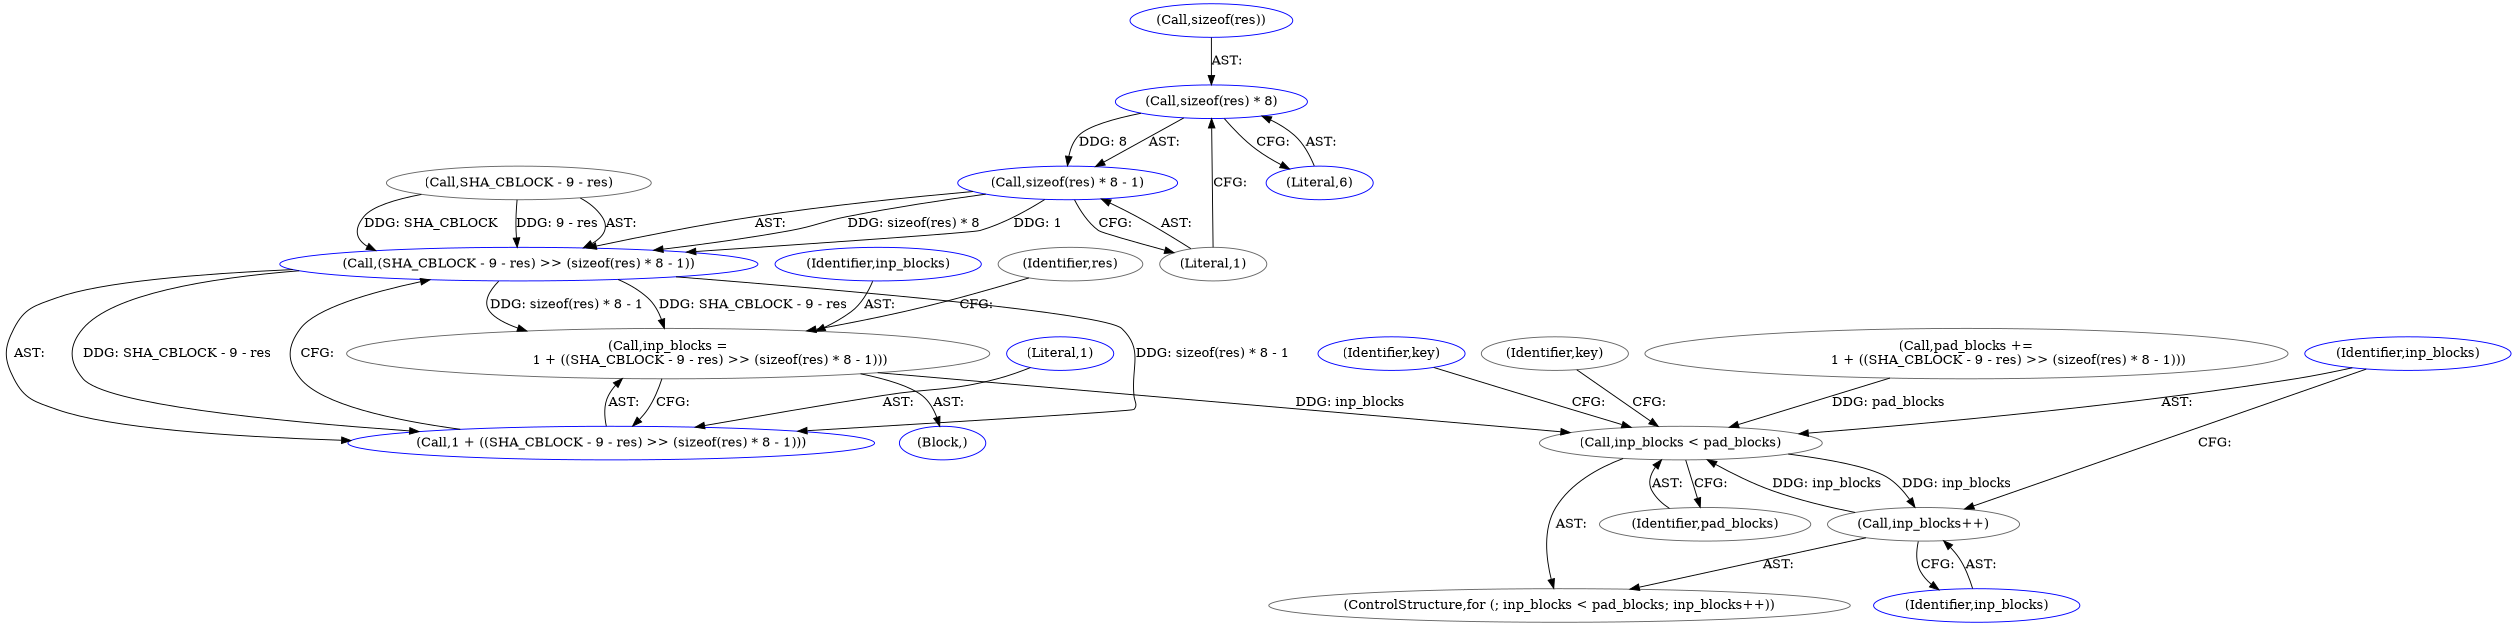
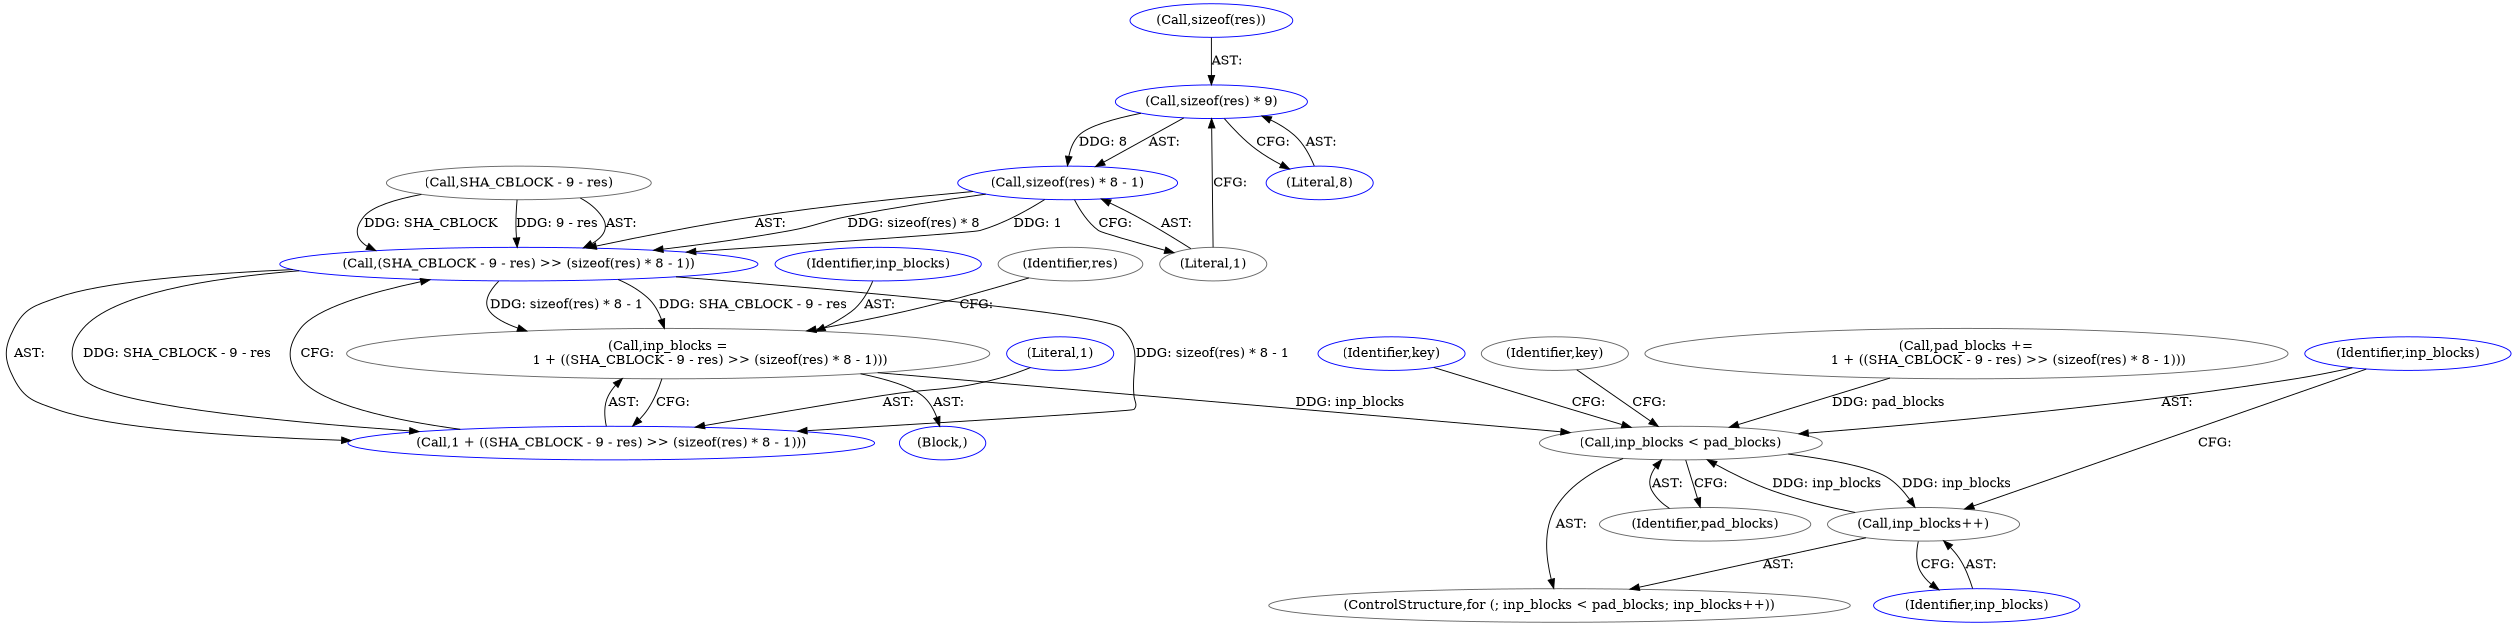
(1211, 102) -> (1211, 102)
(1320, 183) -> (1320, 183)
